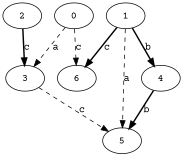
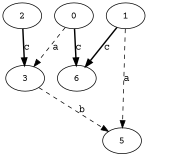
(75, 43) -> (75, 43)
(161, 78) -> none
(82, 110) -> (82, 110)
